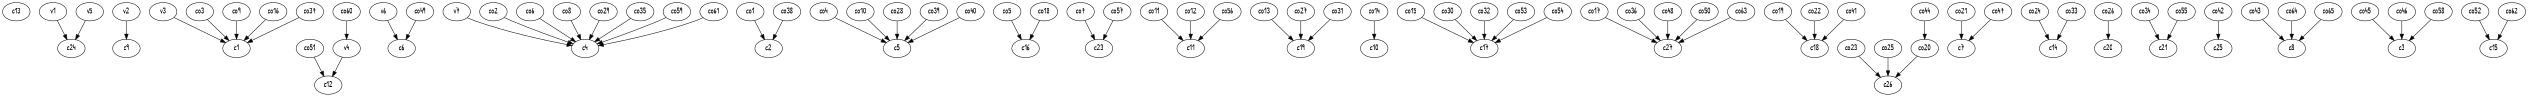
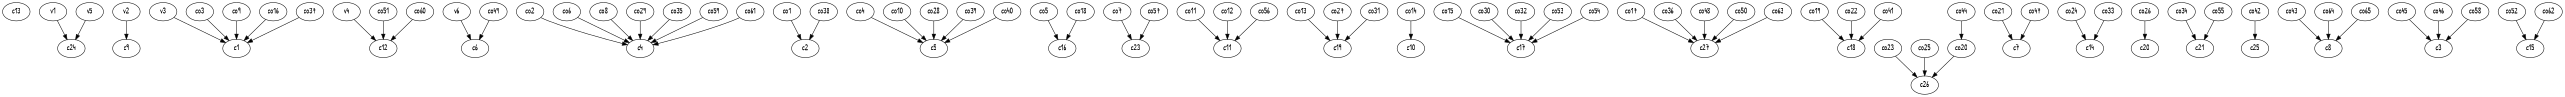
(457, 12) -> none
(347, 28) -> (404, 28)
